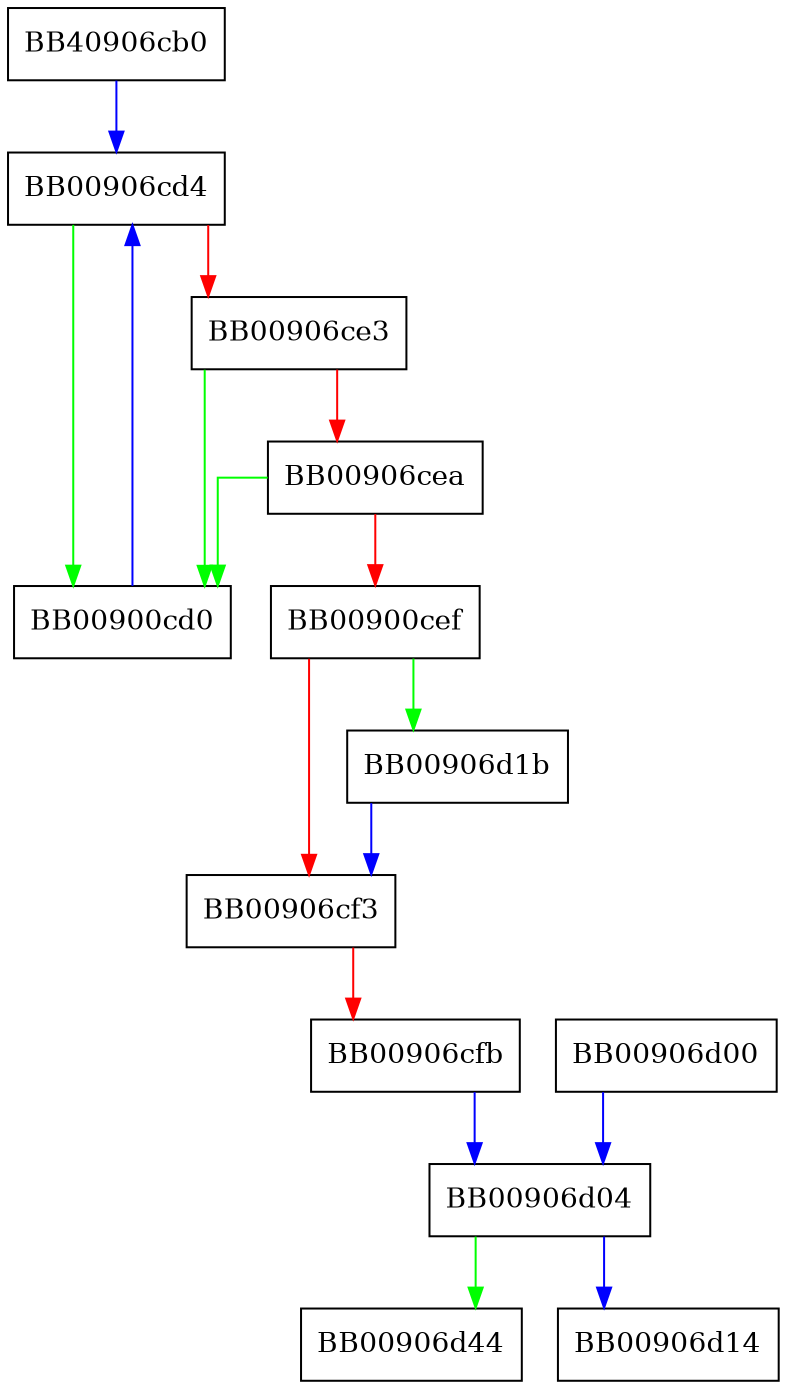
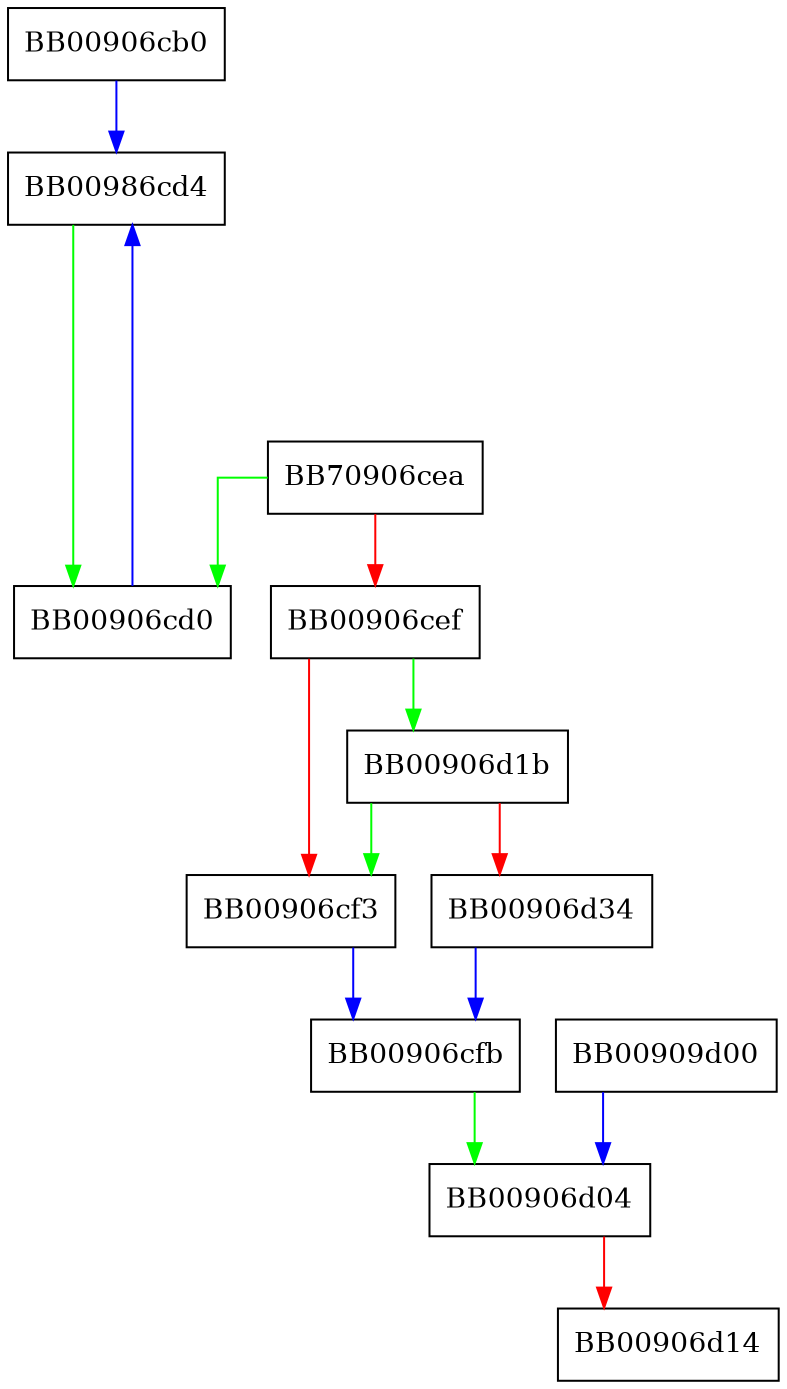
(116, 44) -> (116, 44)
(116, 189) -> (116, 189)
(299, 333) -> none
(375, 478) -> (375, 478)
(122, 622) -> (122, 622)
(375, 622) -> (375, 622)
(371, 829) -> (371, 829)
none -> (542, 911)
(353, 973) -> (353, 973)
(666, 1056) -> (666, 1056)
(475, 1118) -> (475, 1118)
(604, 1262) -> (604, 1262)
(411, 1345) -> none
